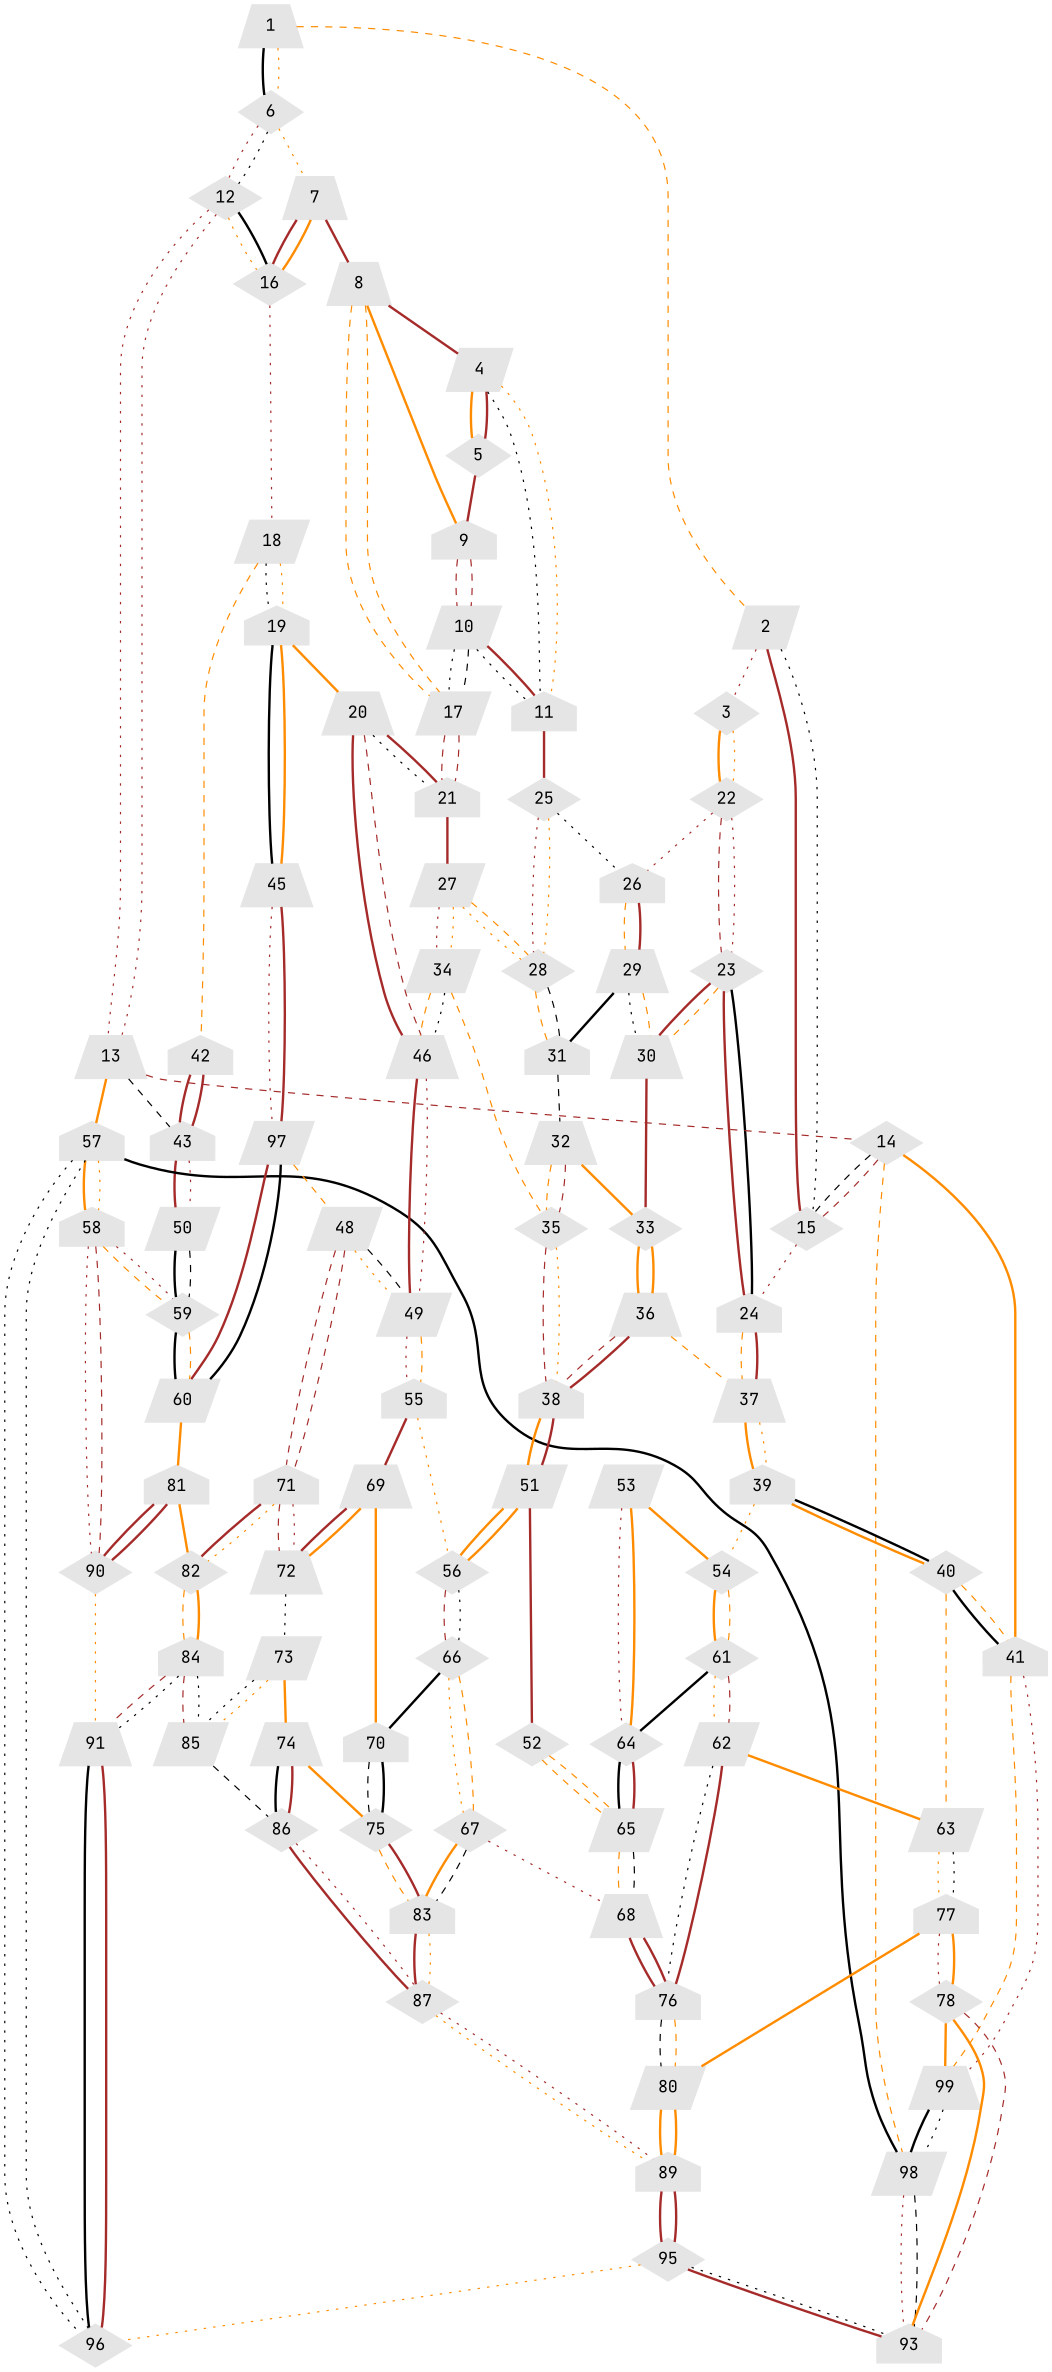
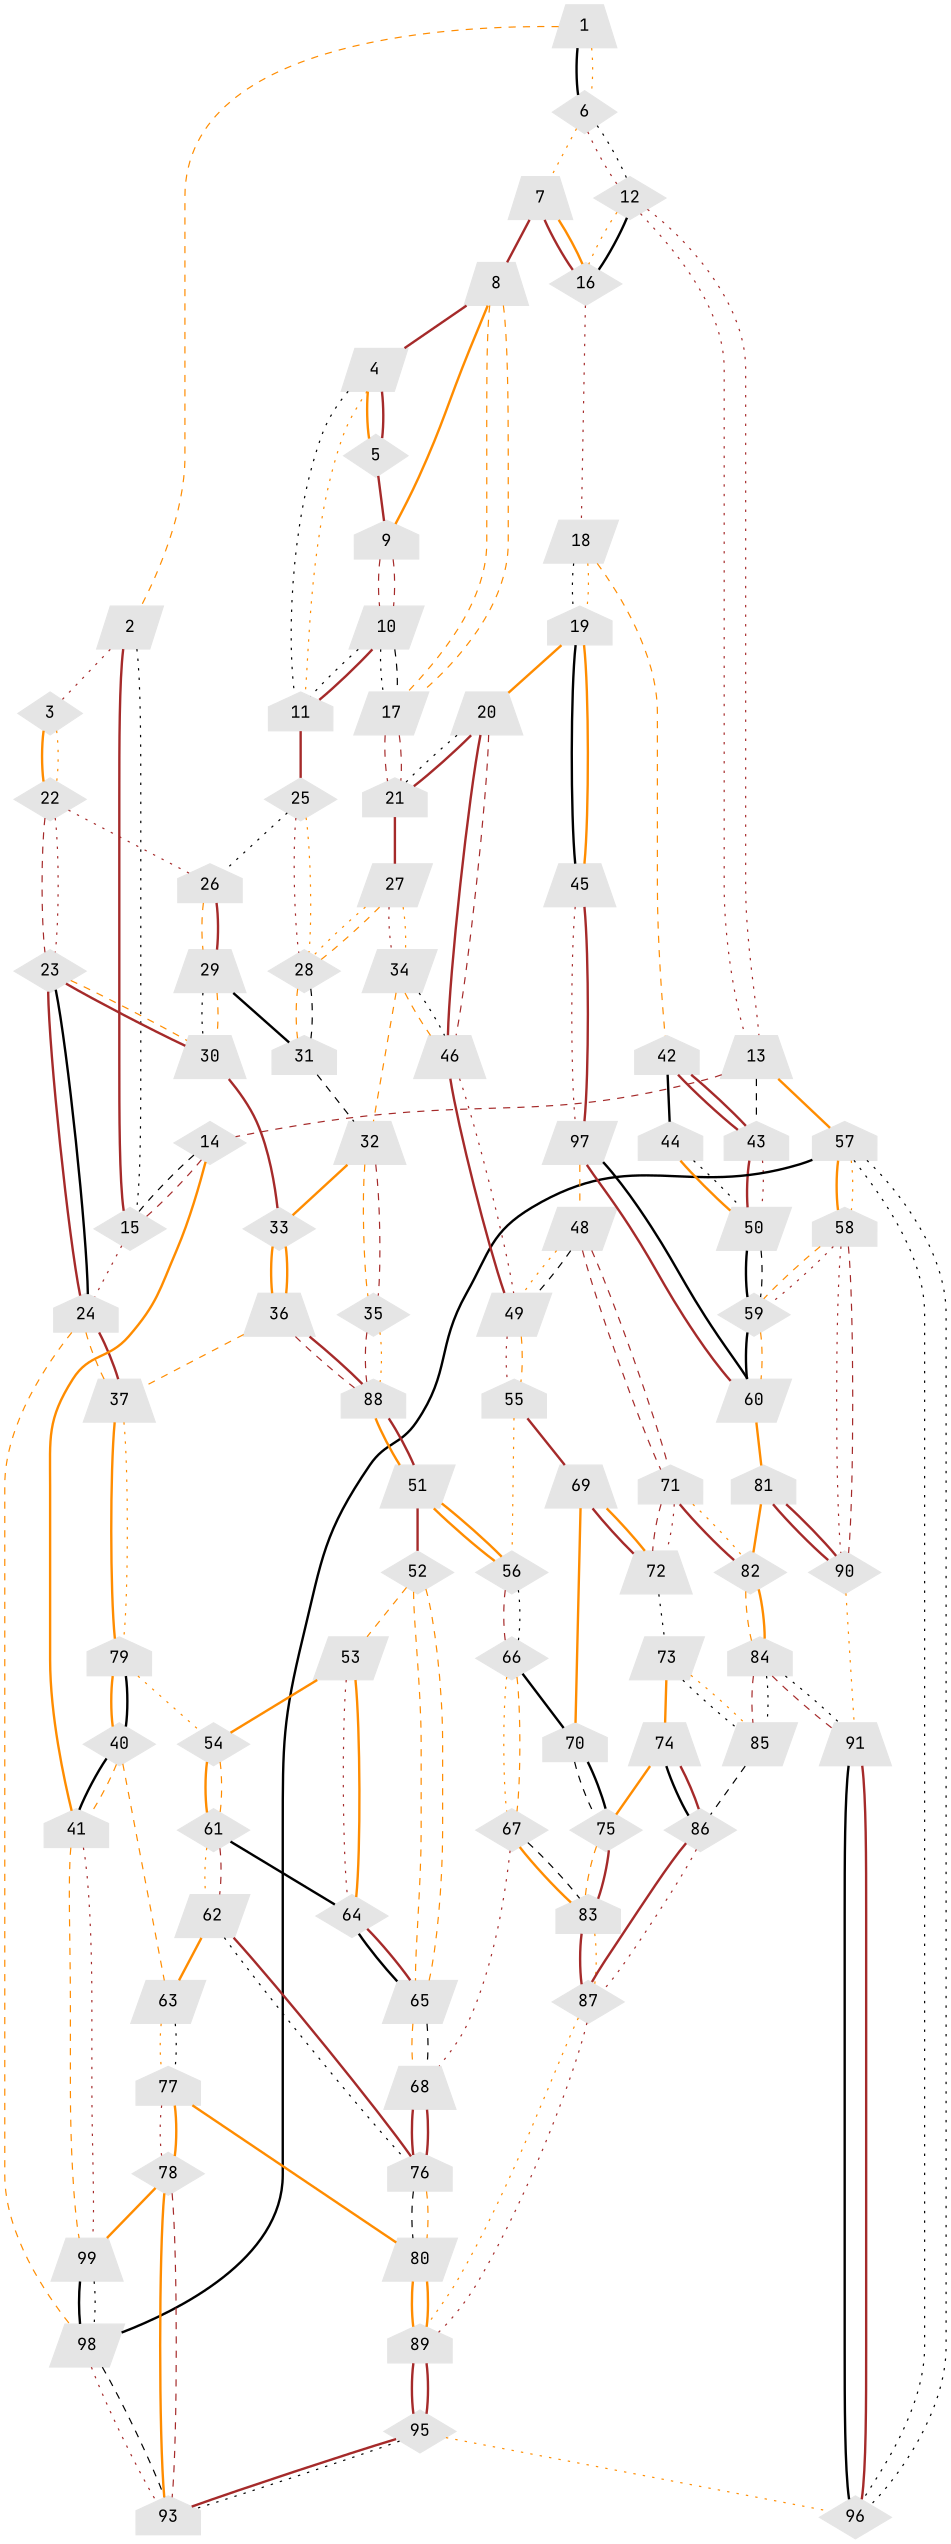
(490, 1099) -> (385, 1057)
none -> (670, 1143)
(551, 1401) -> (373, 1401)
(762, 1487) -> (119, 1658)
none -> (387, 1612)
(876, 1659) -> (5, 1828)
